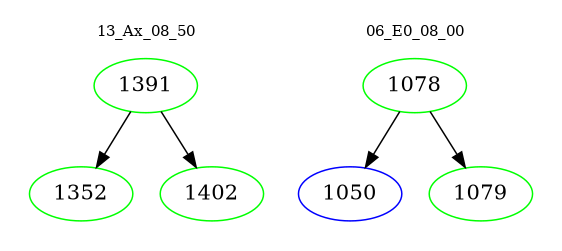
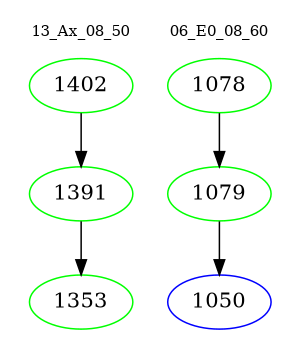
(416, 32) -> (219, 32)
(175, 133) -> (81, 132)
(387, 133) -> (219, 241)
(81, 194) -> (81, 302)
